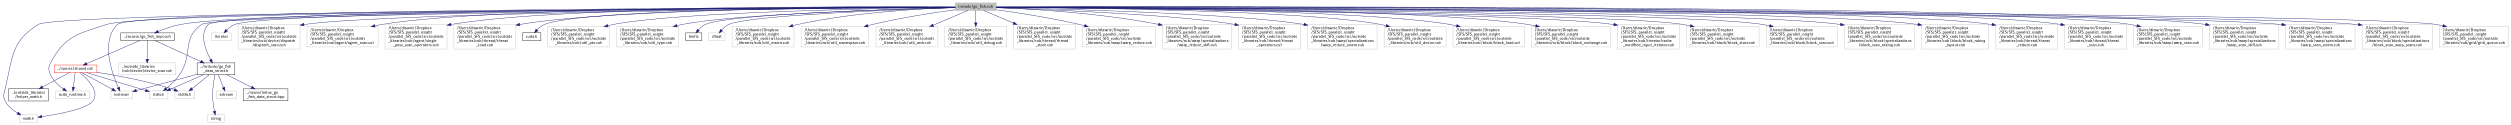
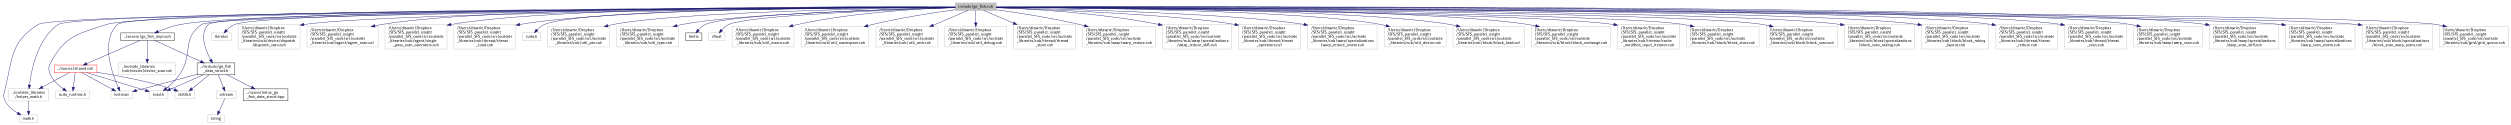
none -> (472, 11)
(532, 37) -> (532, 37)
(213, 93) -> (222, 105)
(29, 95) -> (29, 95)
(159, 95) -> (159, 95)
(85, 107) -> (29, 106)
